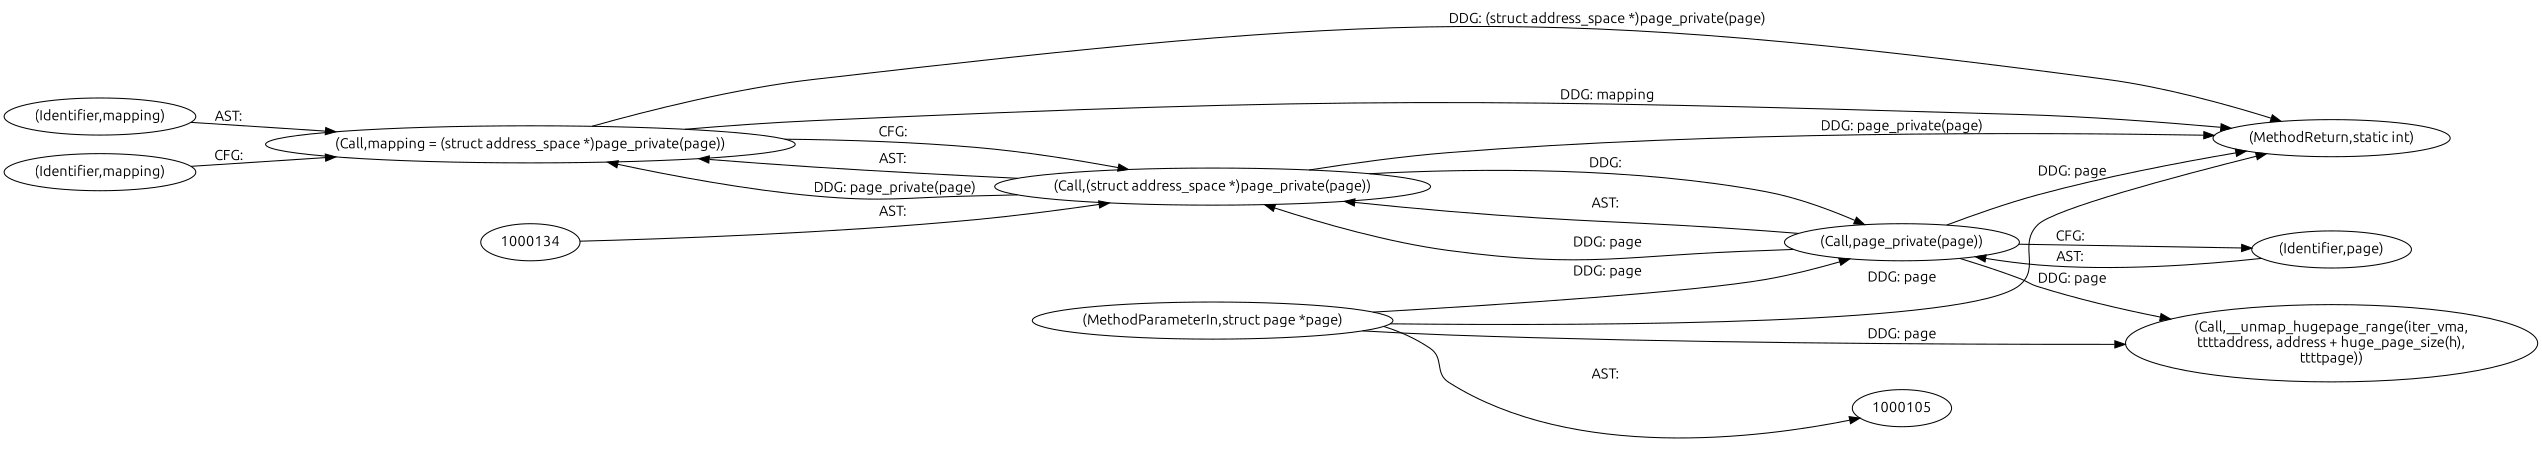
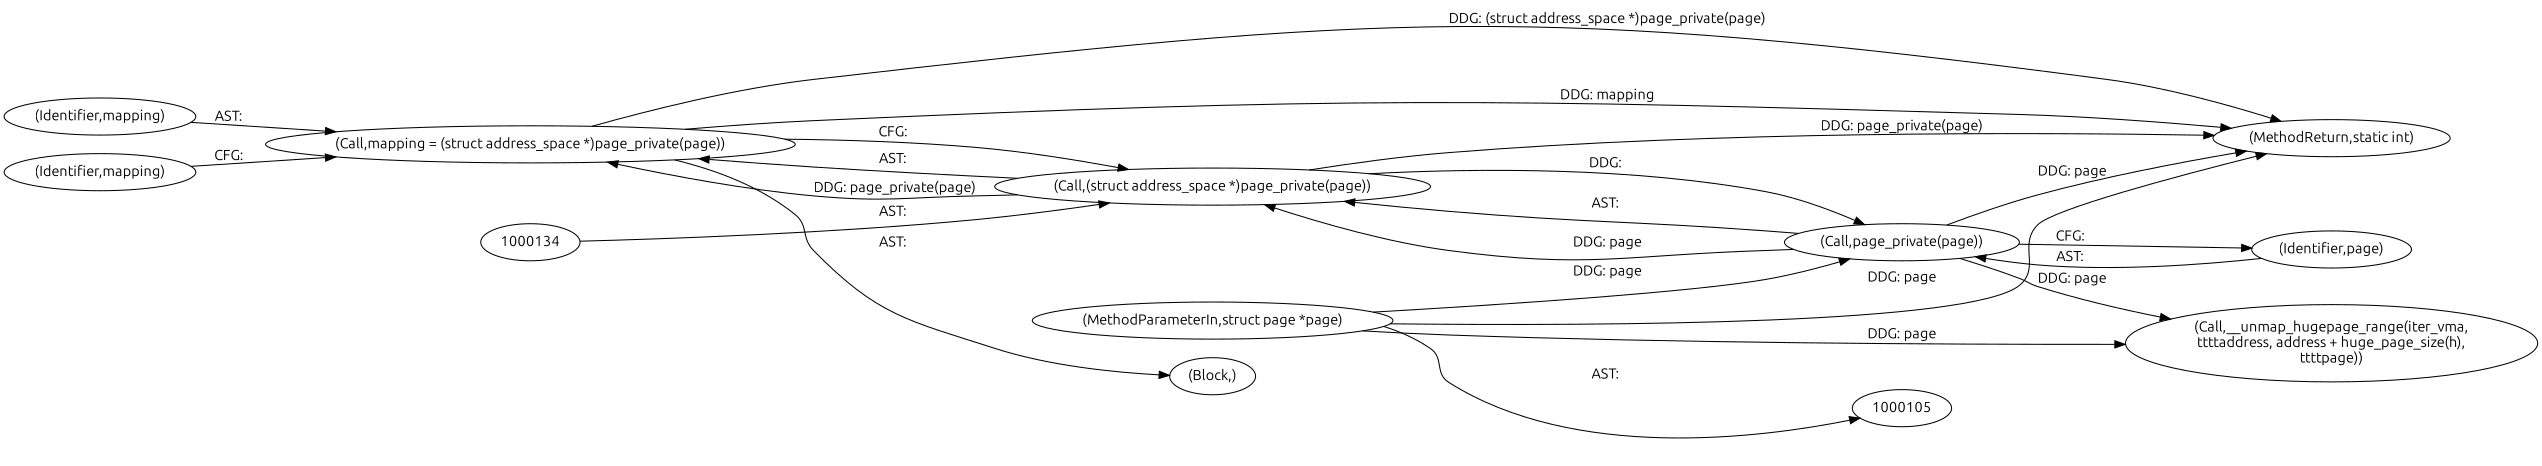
none -> (1213, 376)
